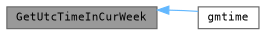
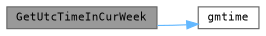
(184, 11) -> (172, 25)
